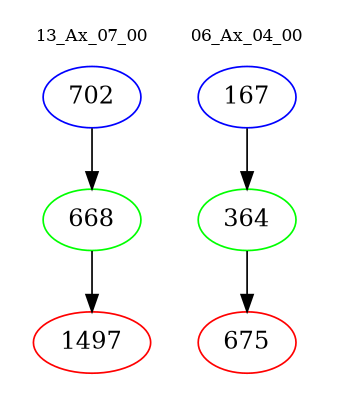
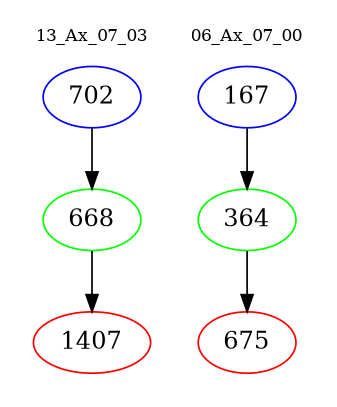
(92, 37) -> (92, 37)
(247, 37) -> (247, 37)
(92, 343) -> (92, 343)
